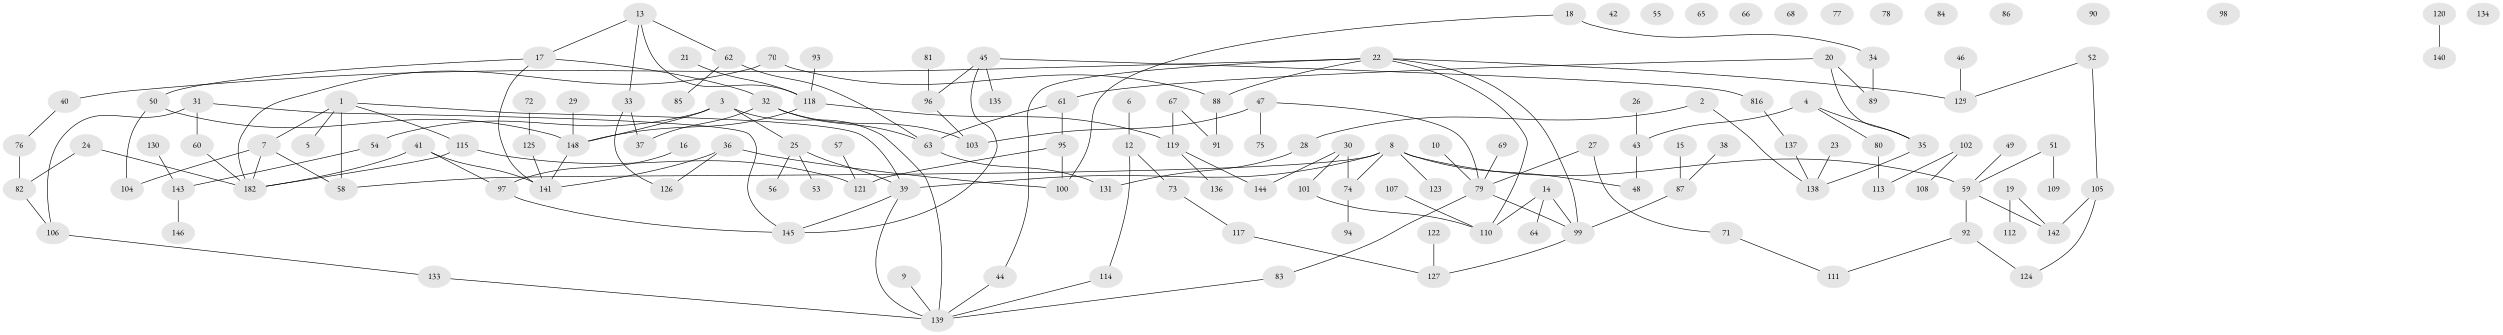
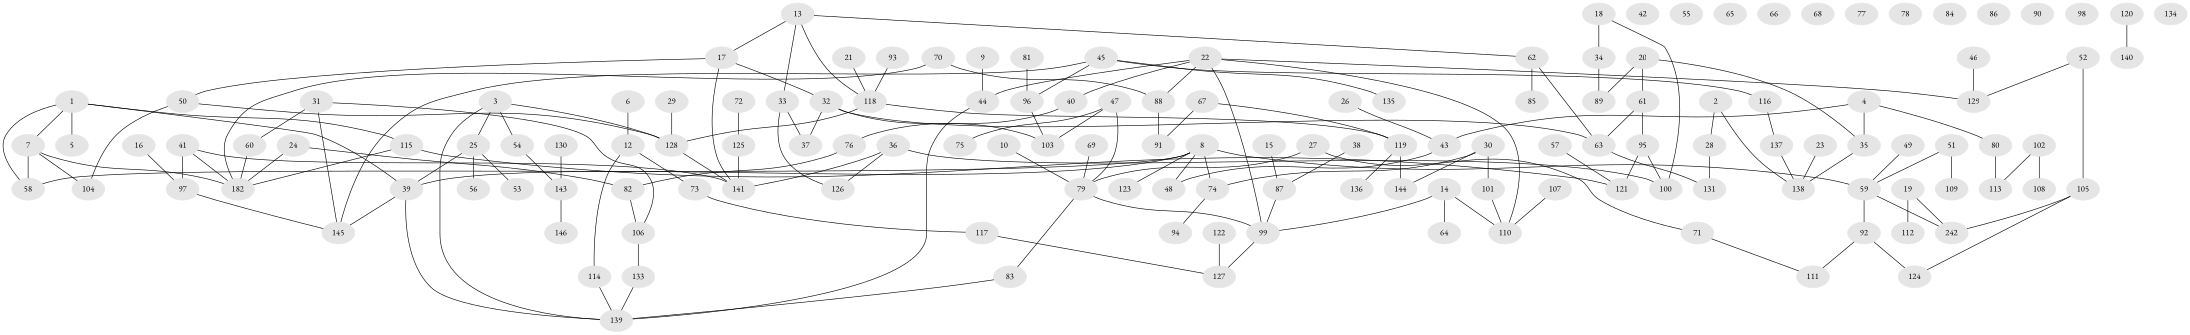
(1757, 102) -> (1765, 102)
(573, 145) -> (672, 145)
(2054, 233) -> (1952, 233)
(921, 299) -> (983, 80)
